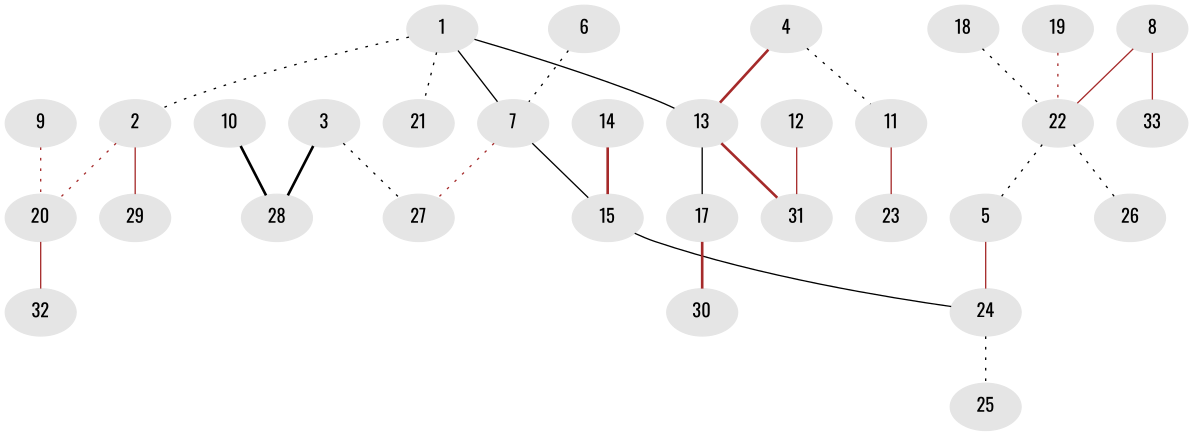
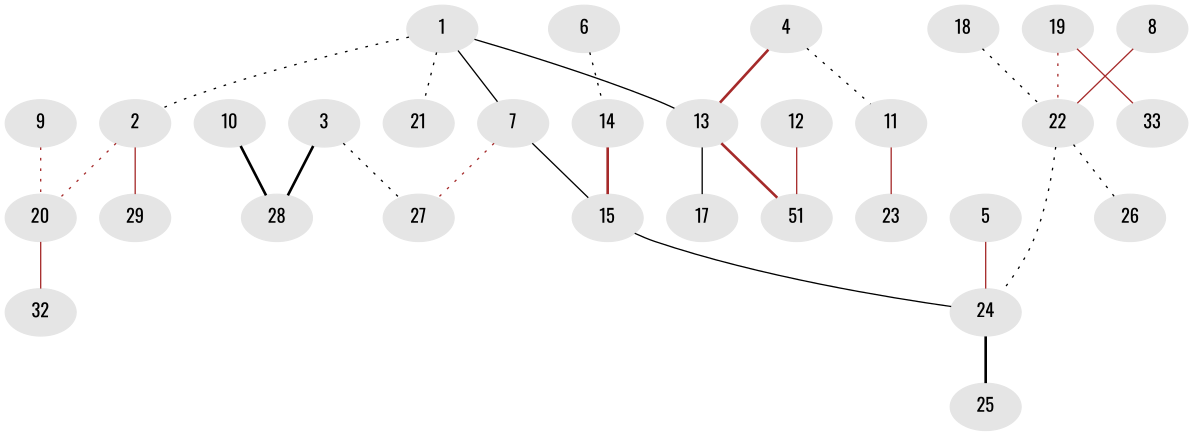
(549, 76) -> (594, 68)
(1152, 76) -> (1099, 71)
(1022, 171) -> (1040, 223)
(797, 218) -> (797, 218)
(702, 312) -> none
(986, 360) -> (986, 360)
